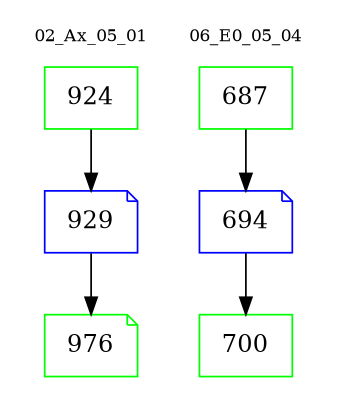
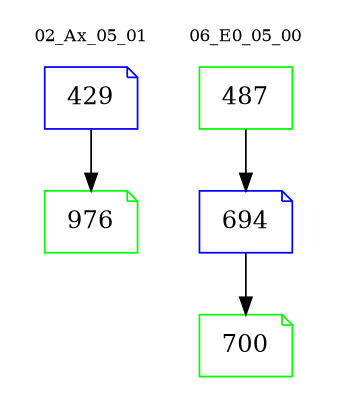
(246, 37) -> (246, 37)
(91, 98) -> none
(246, 98) -> (246, 98)
(91, 222) -> (91, 98)
(246, 346) -> (246, 346)
